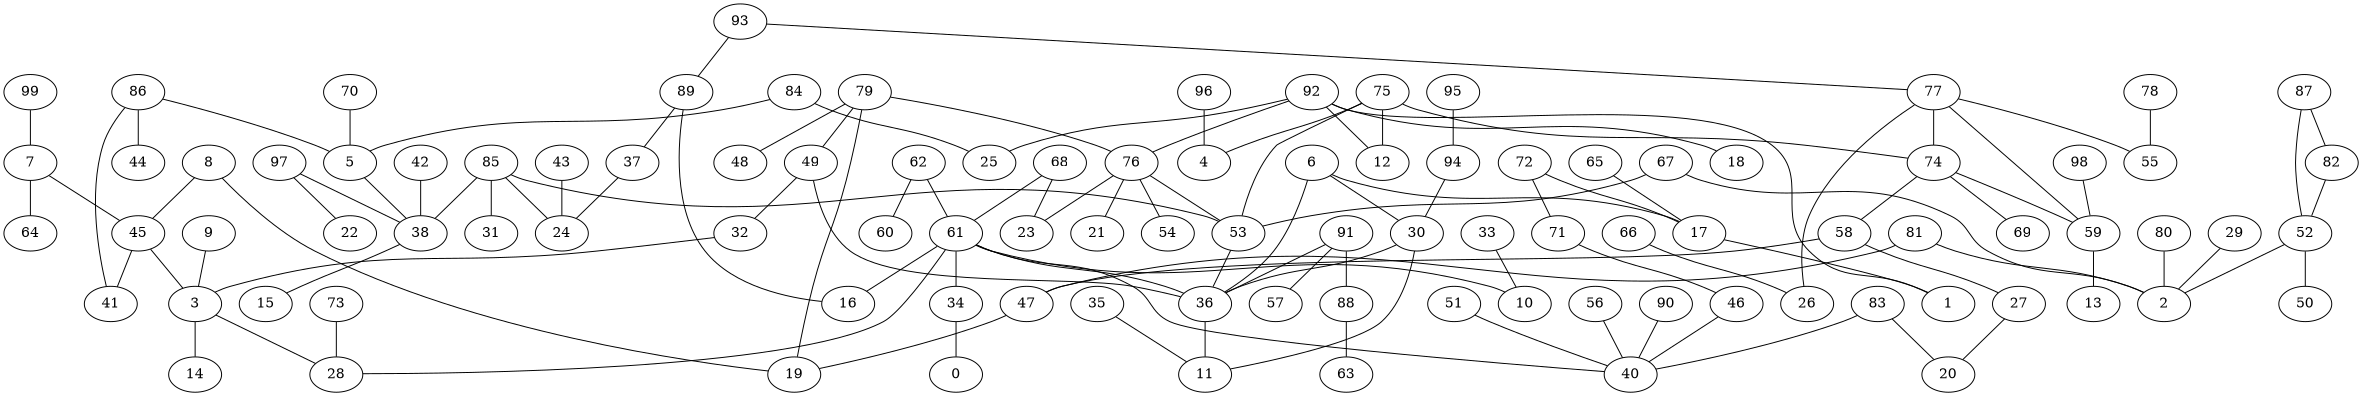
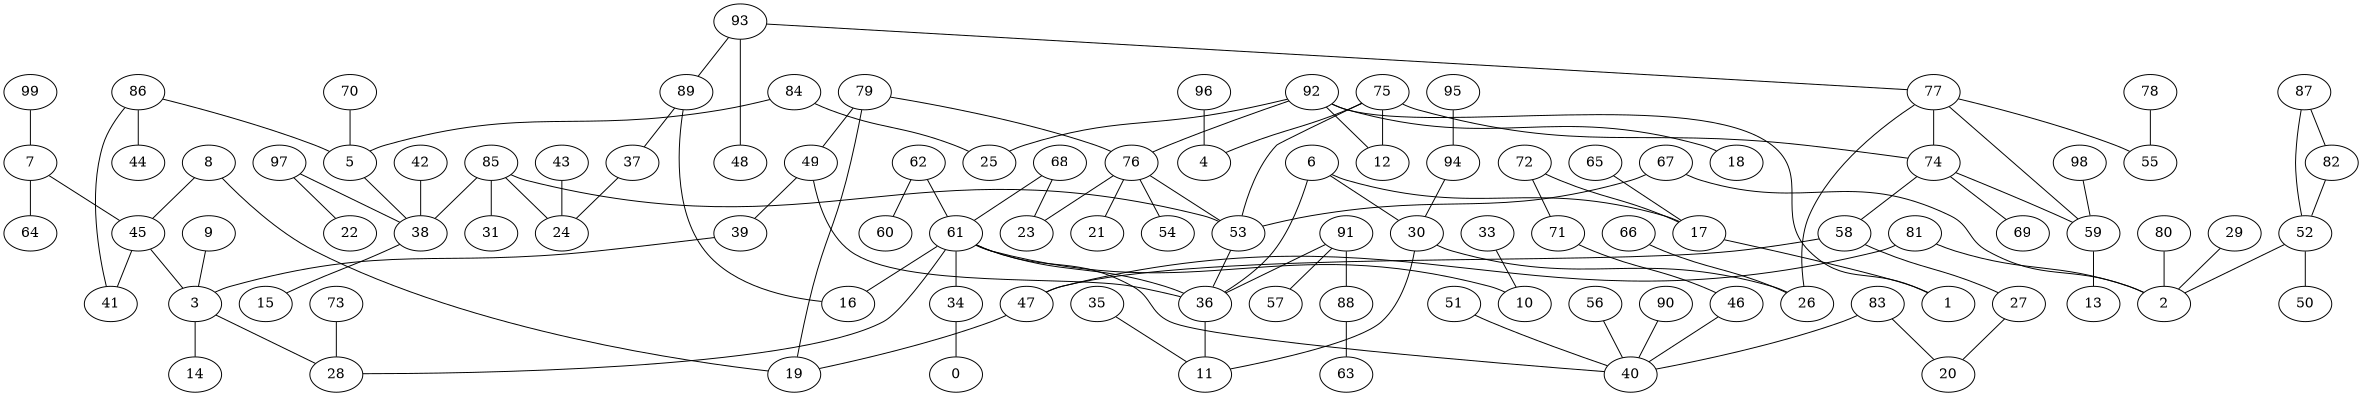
(803, 127) -> (740, 92)
(740, 233) -> (740, 233)
(1294, 272) -> (1612, 269)
